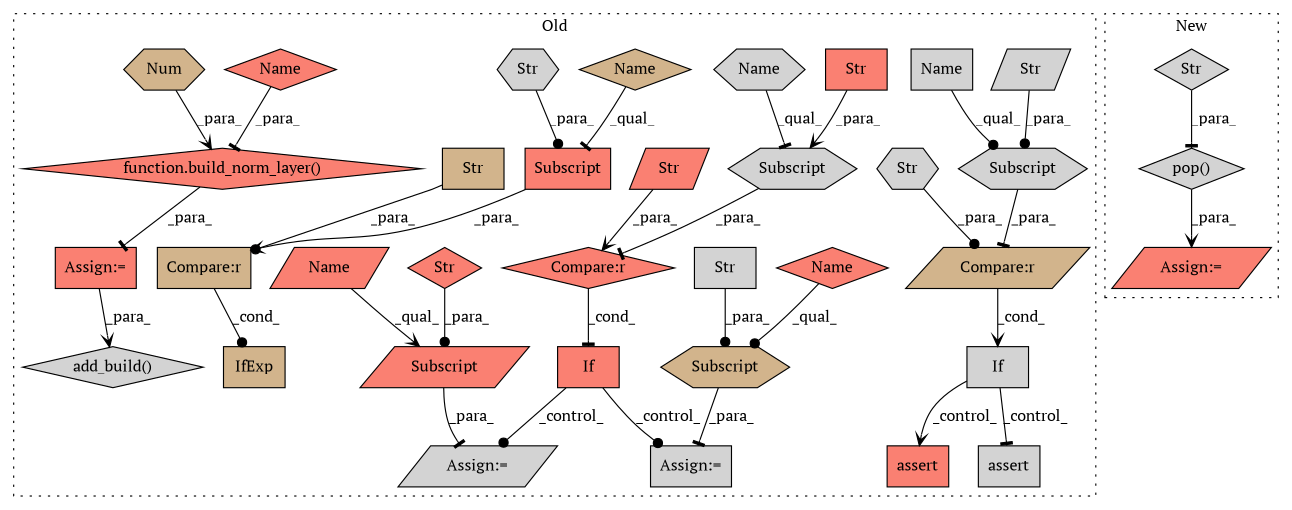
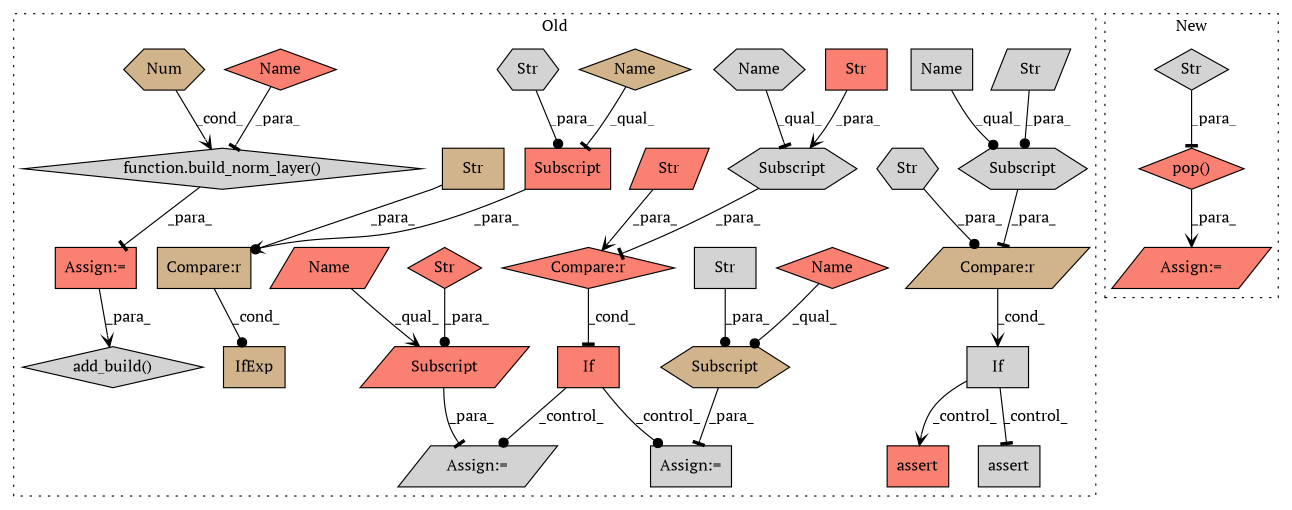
(220, 119) -> (220, 119)
(222, 169) -> (222, 169)
(1192, 169) -> (1192, 169)
